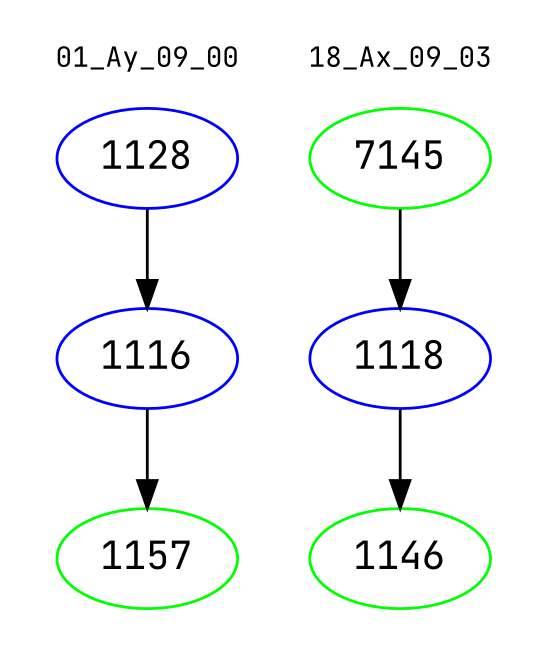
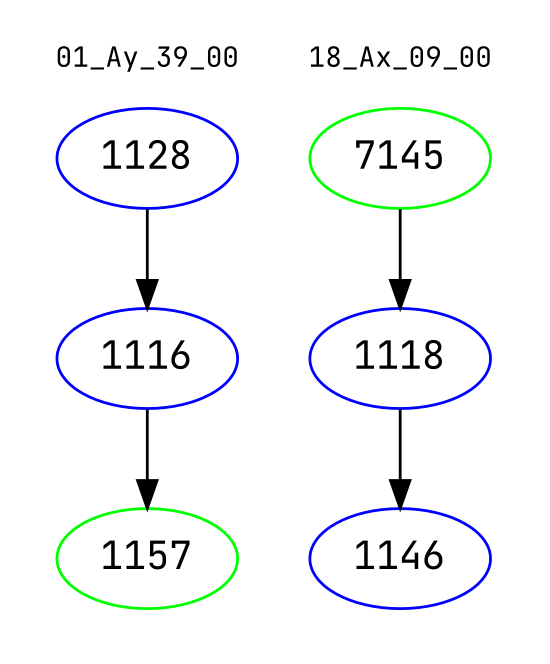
(149, 60) -> (149, 60)
(402, 60) -> (402, 60)
(400, 559) -> (400, 559)
